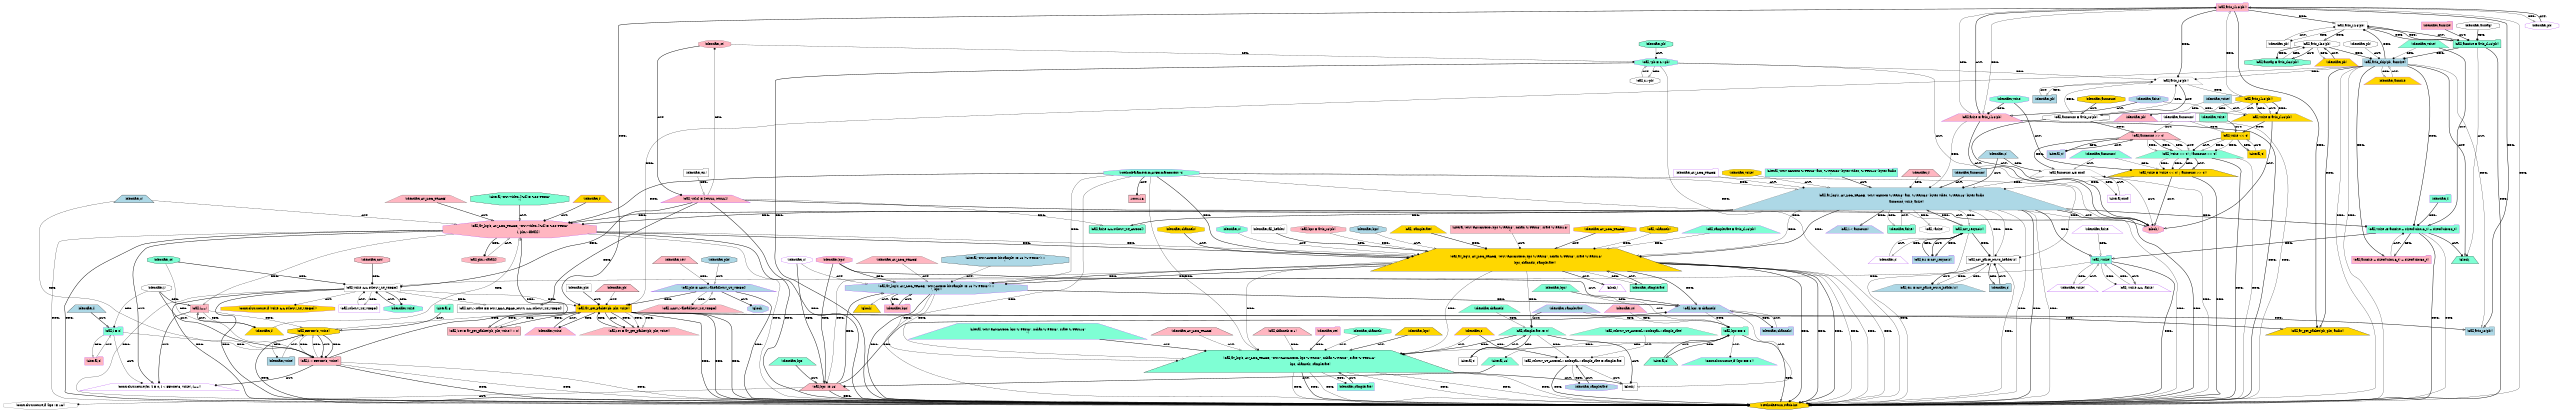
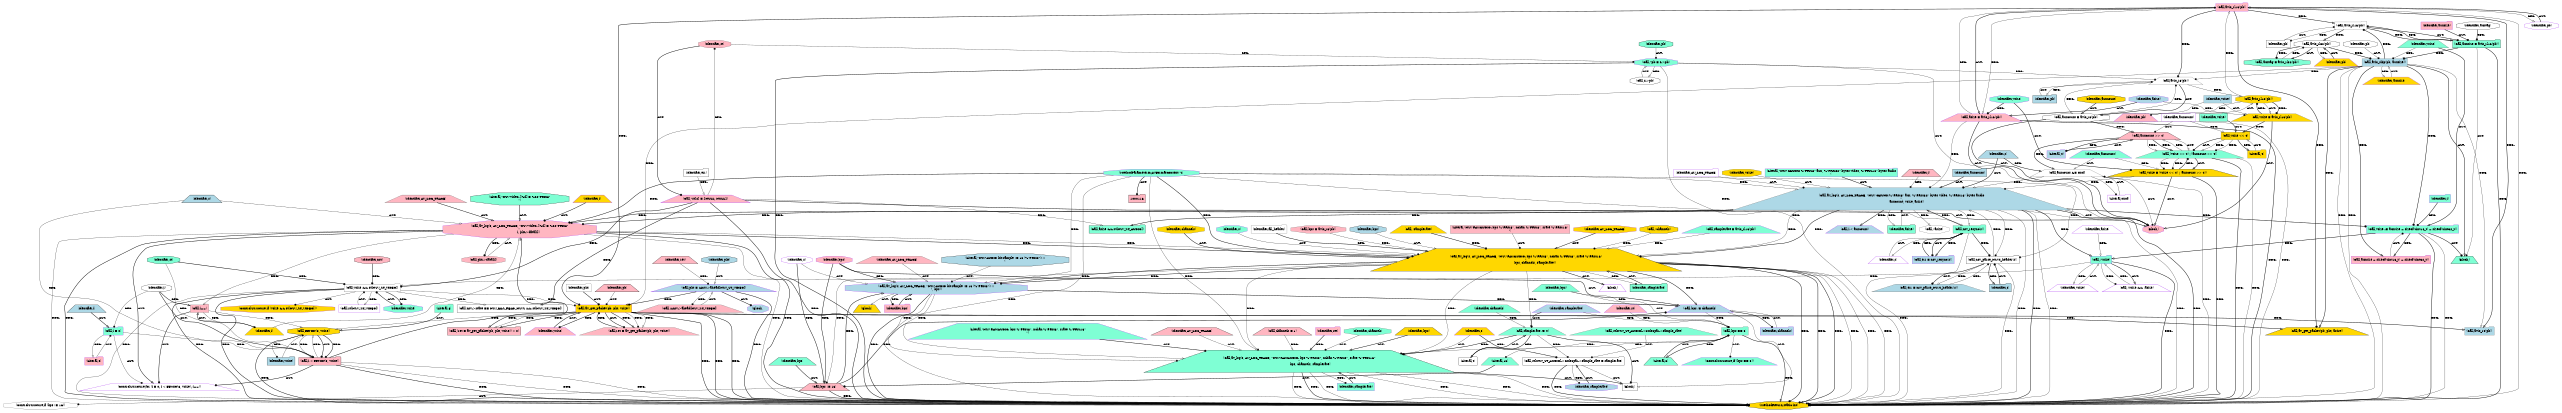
(2318, 331) -> (2317, 331)
(103, 347) -> (103, 347)
(1790, 378) -> (1790, 378)
